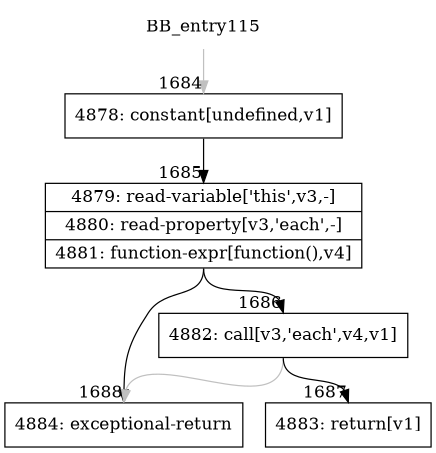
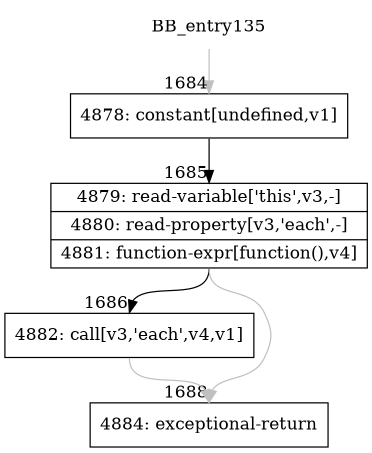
(204, 27) -> (209, 27)
(147, 316) -> (270, 329)
(348, 425) -> none
